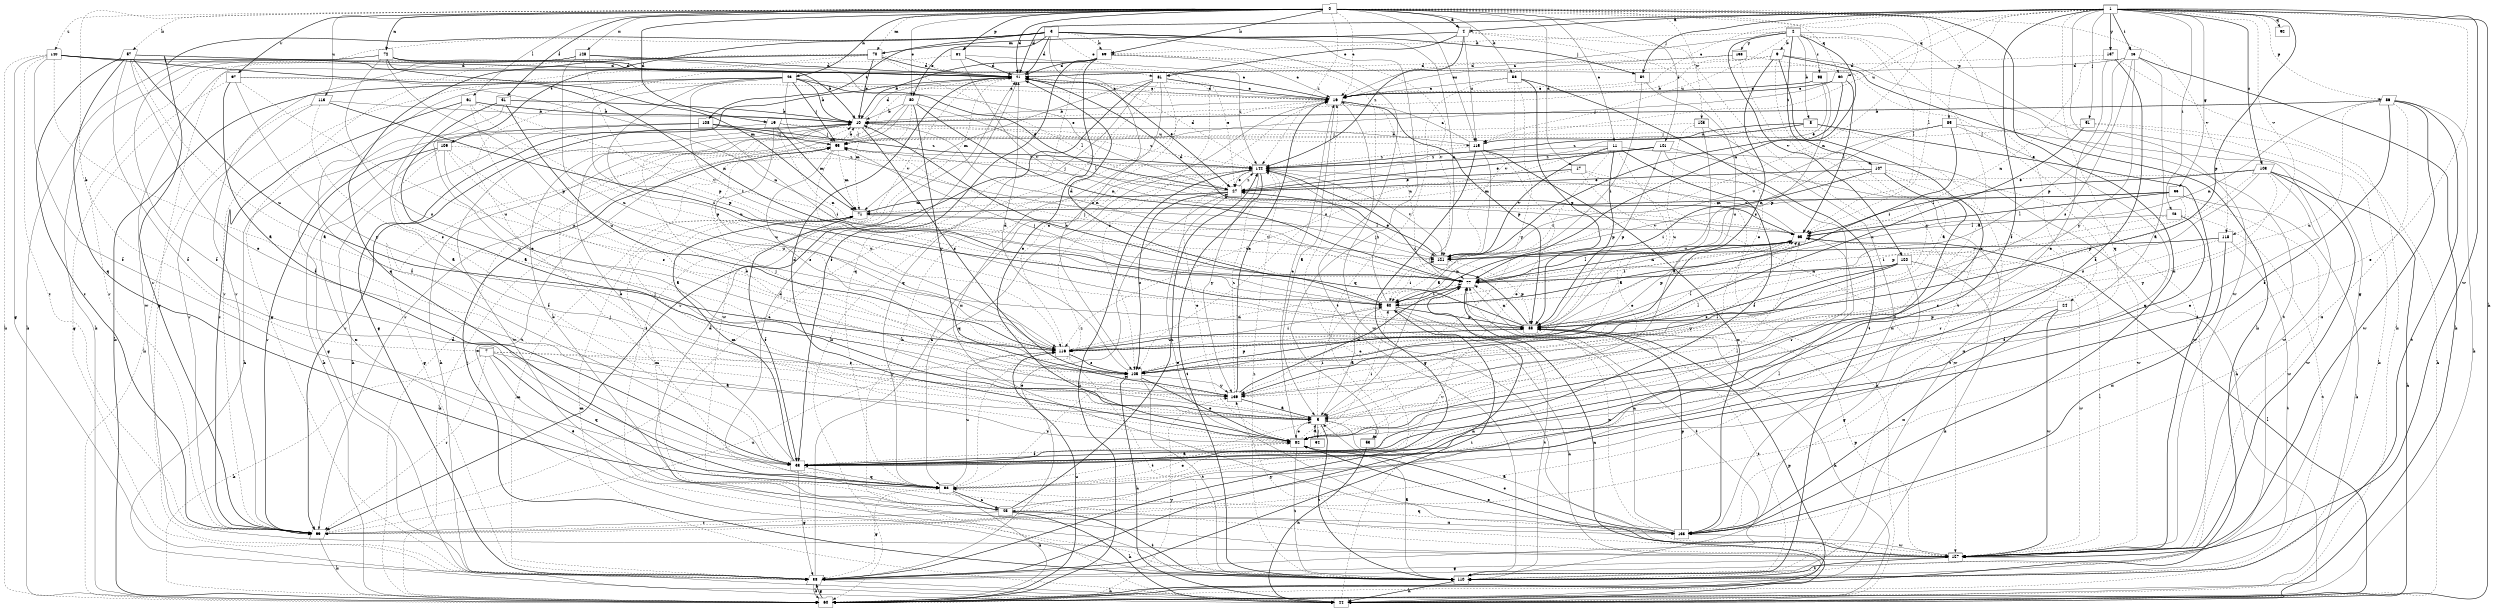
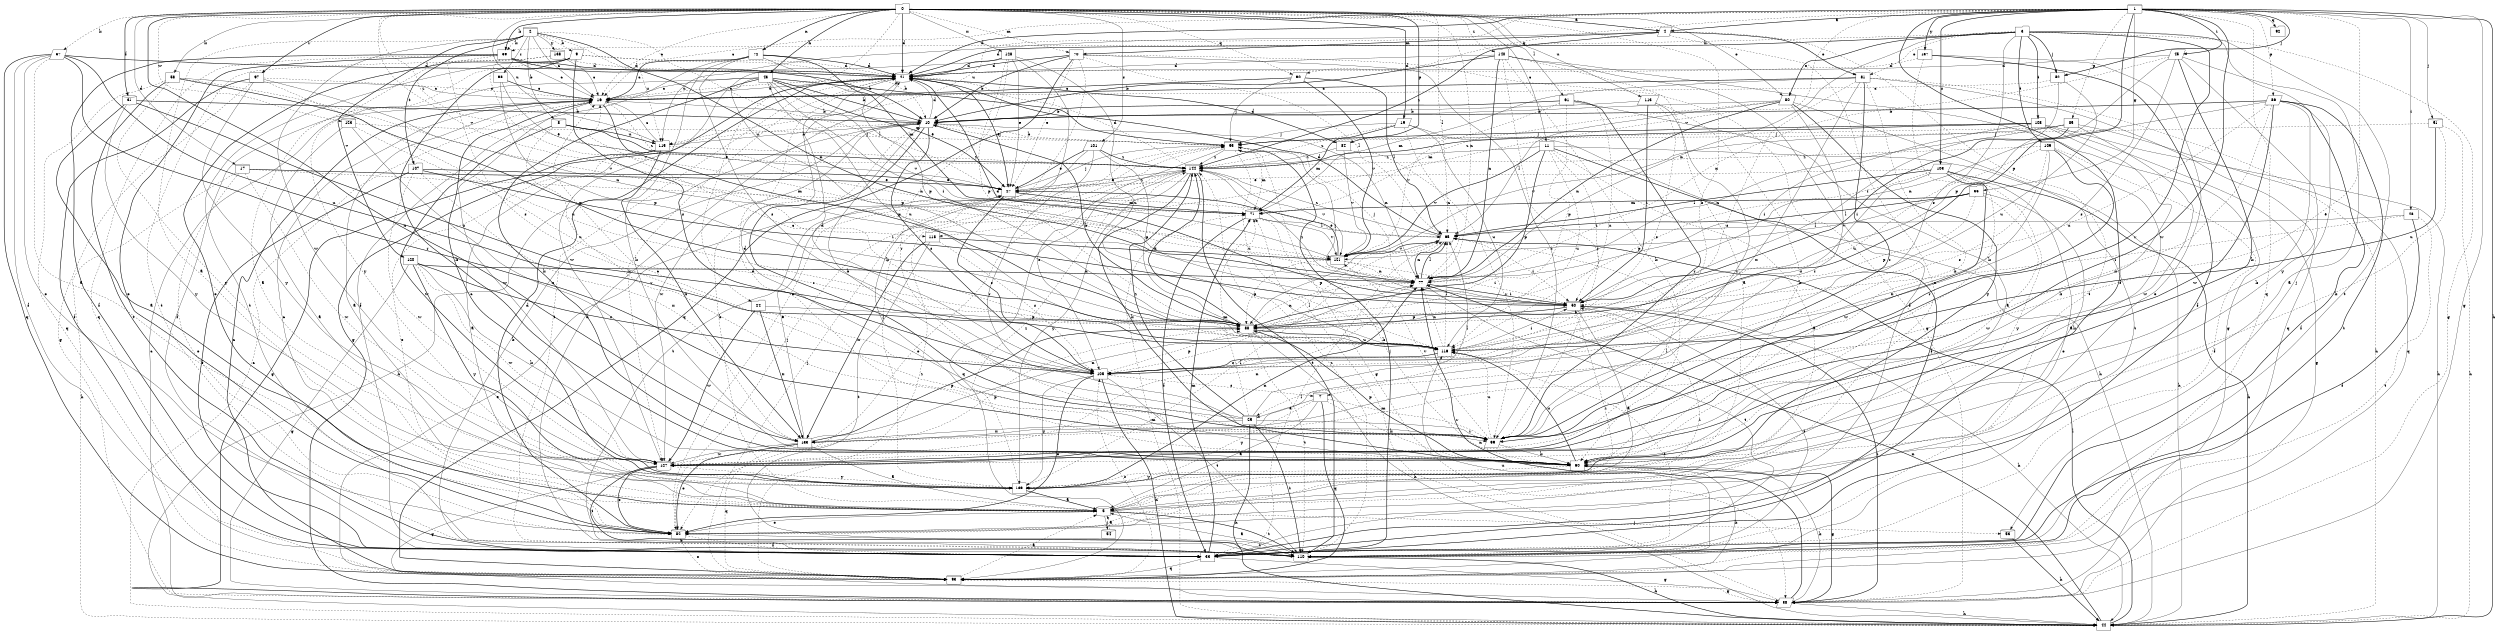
(987, 66) -> (1124, 96)
(778, 362) -> (1209, 385)
(975, 499) -> (286, 511)
